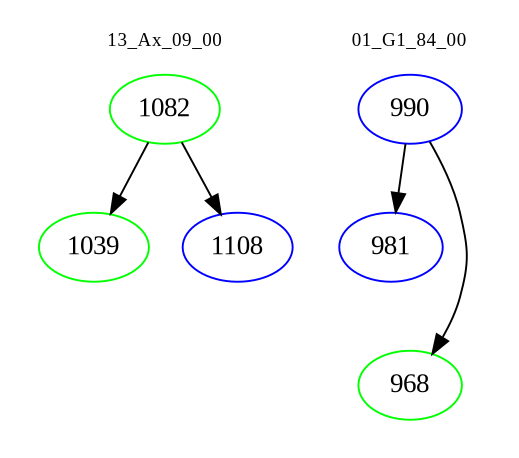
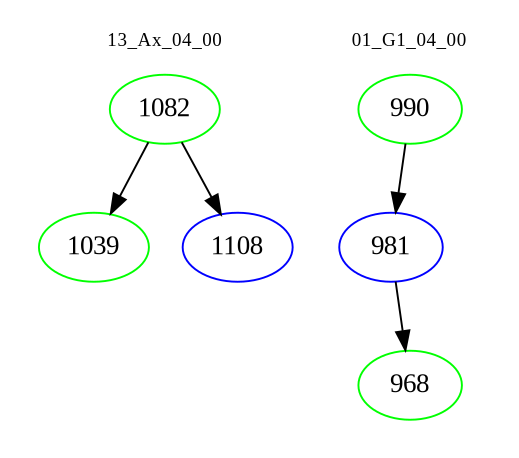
(166, 41) -> (166, 41)
(410, 41) -> (410, 41)
(410, 109) -> (410, 109)
(465, 238) -> (399, 306)
